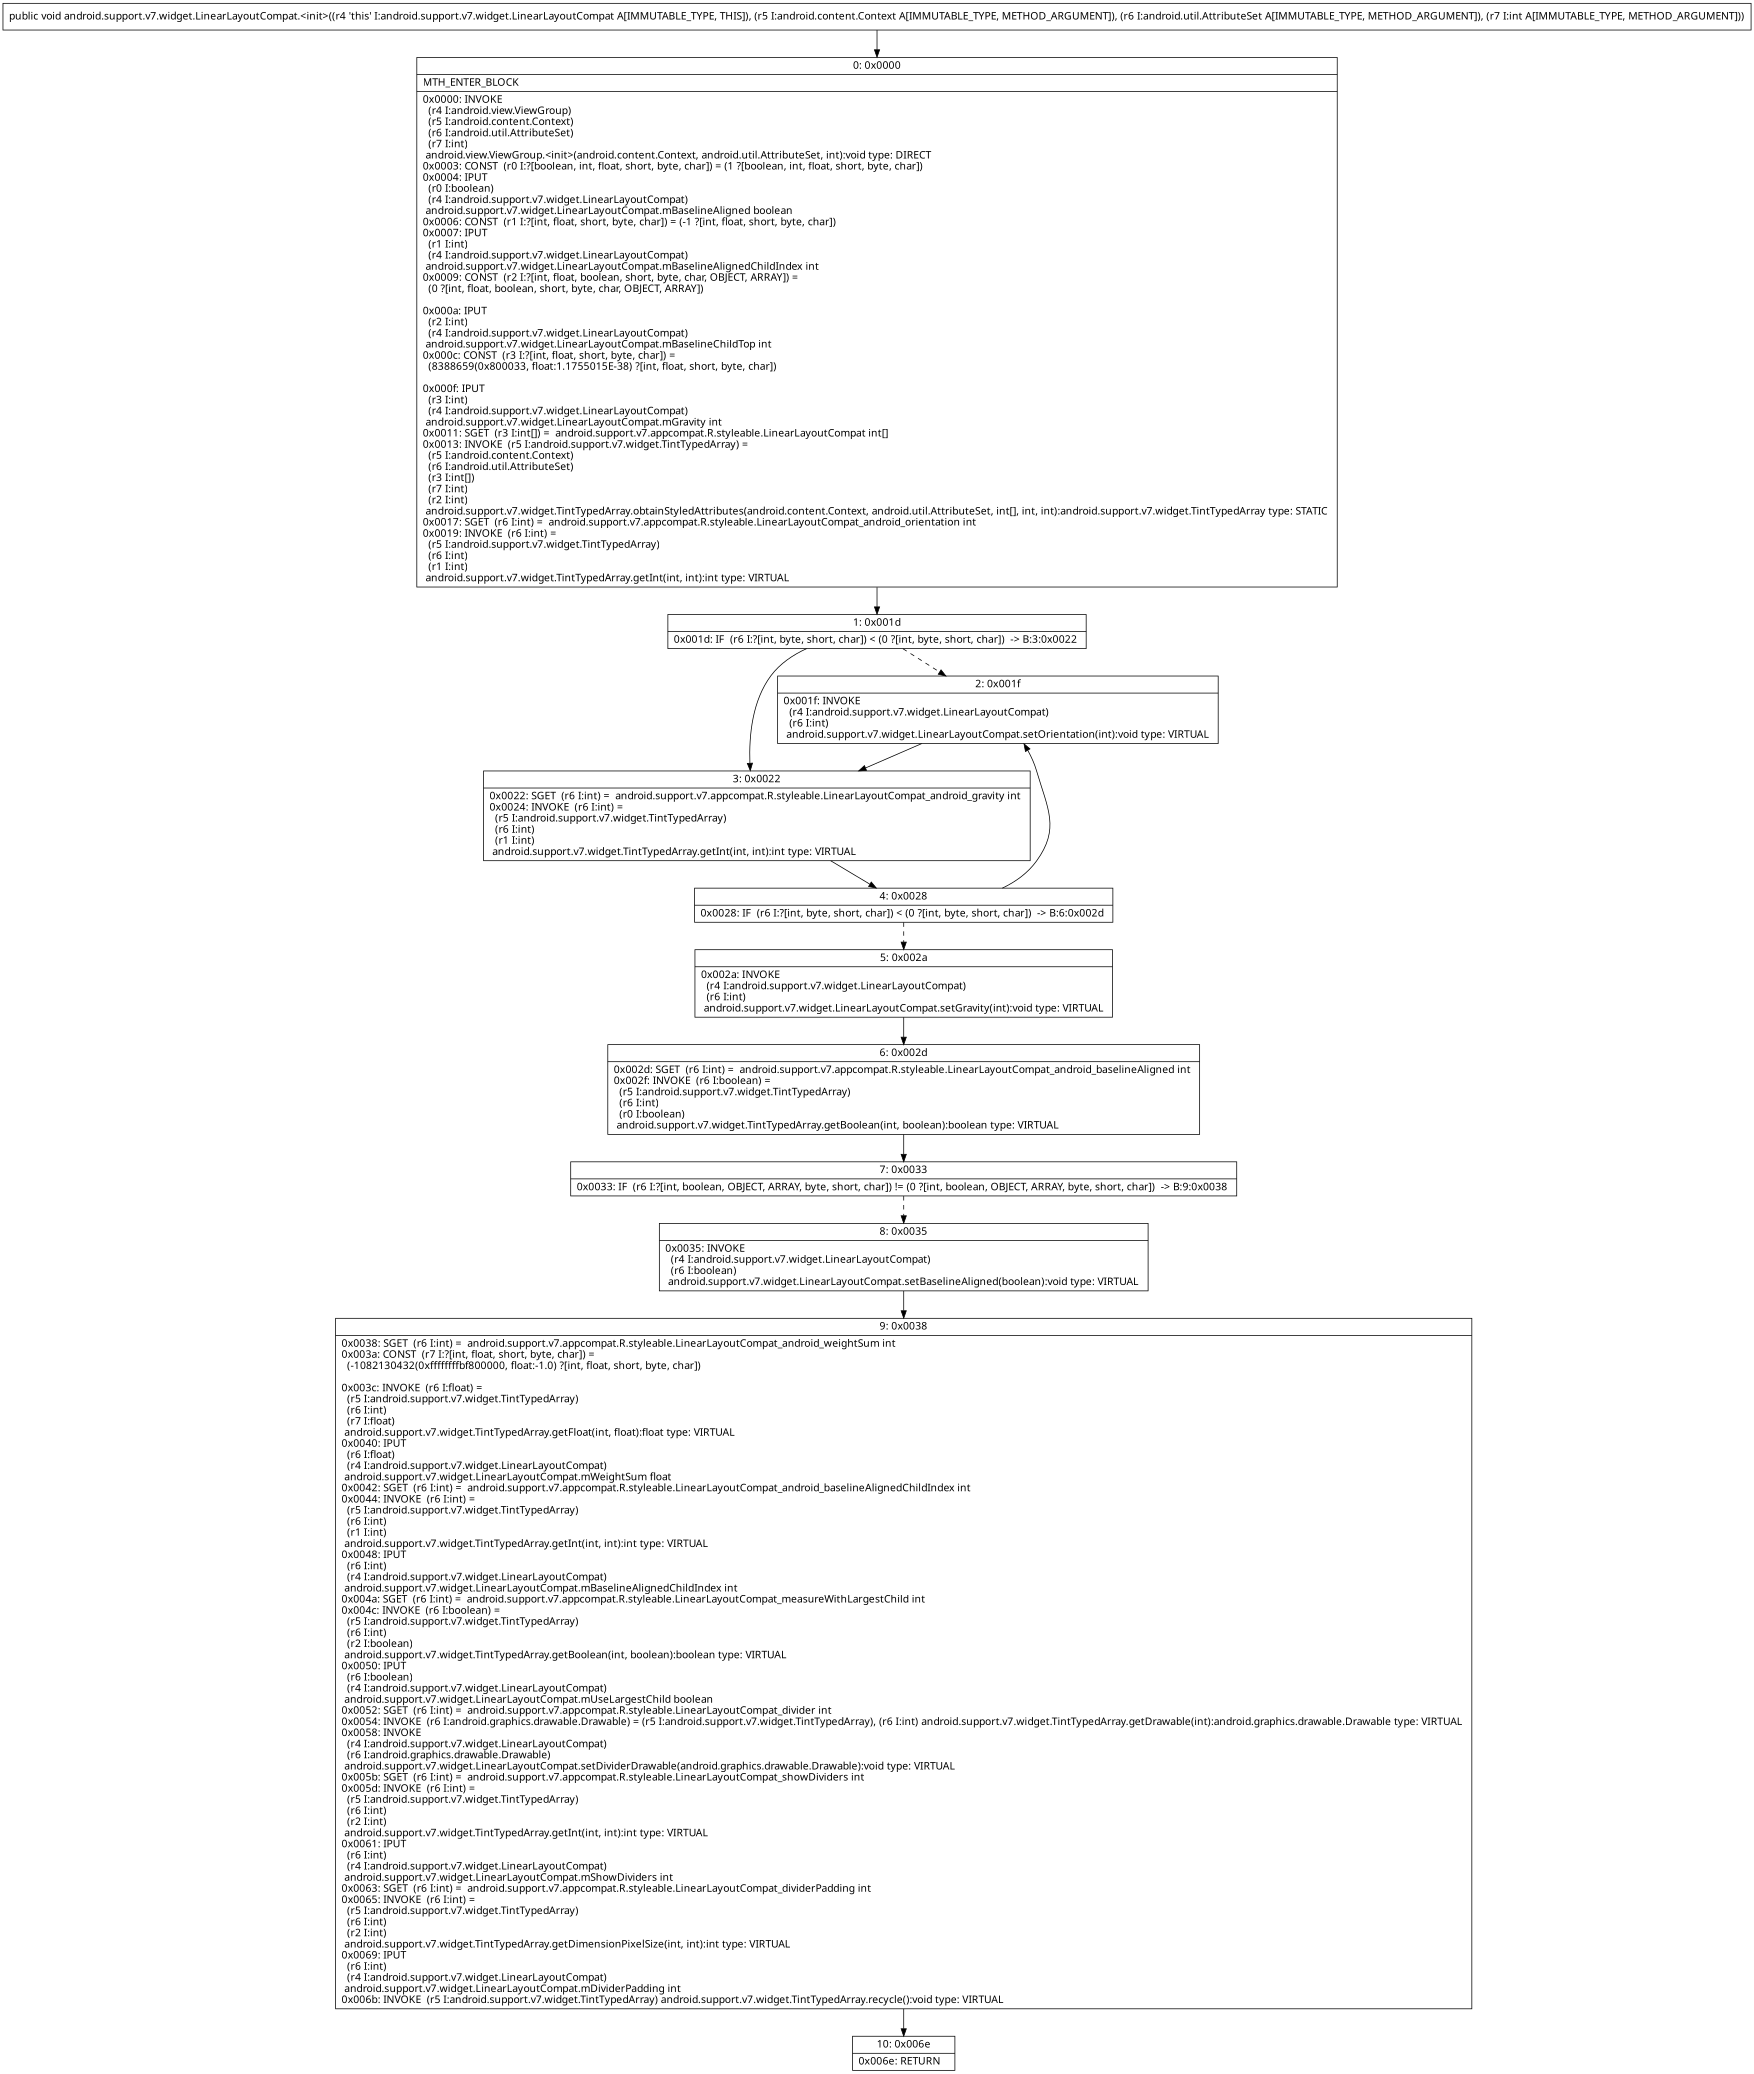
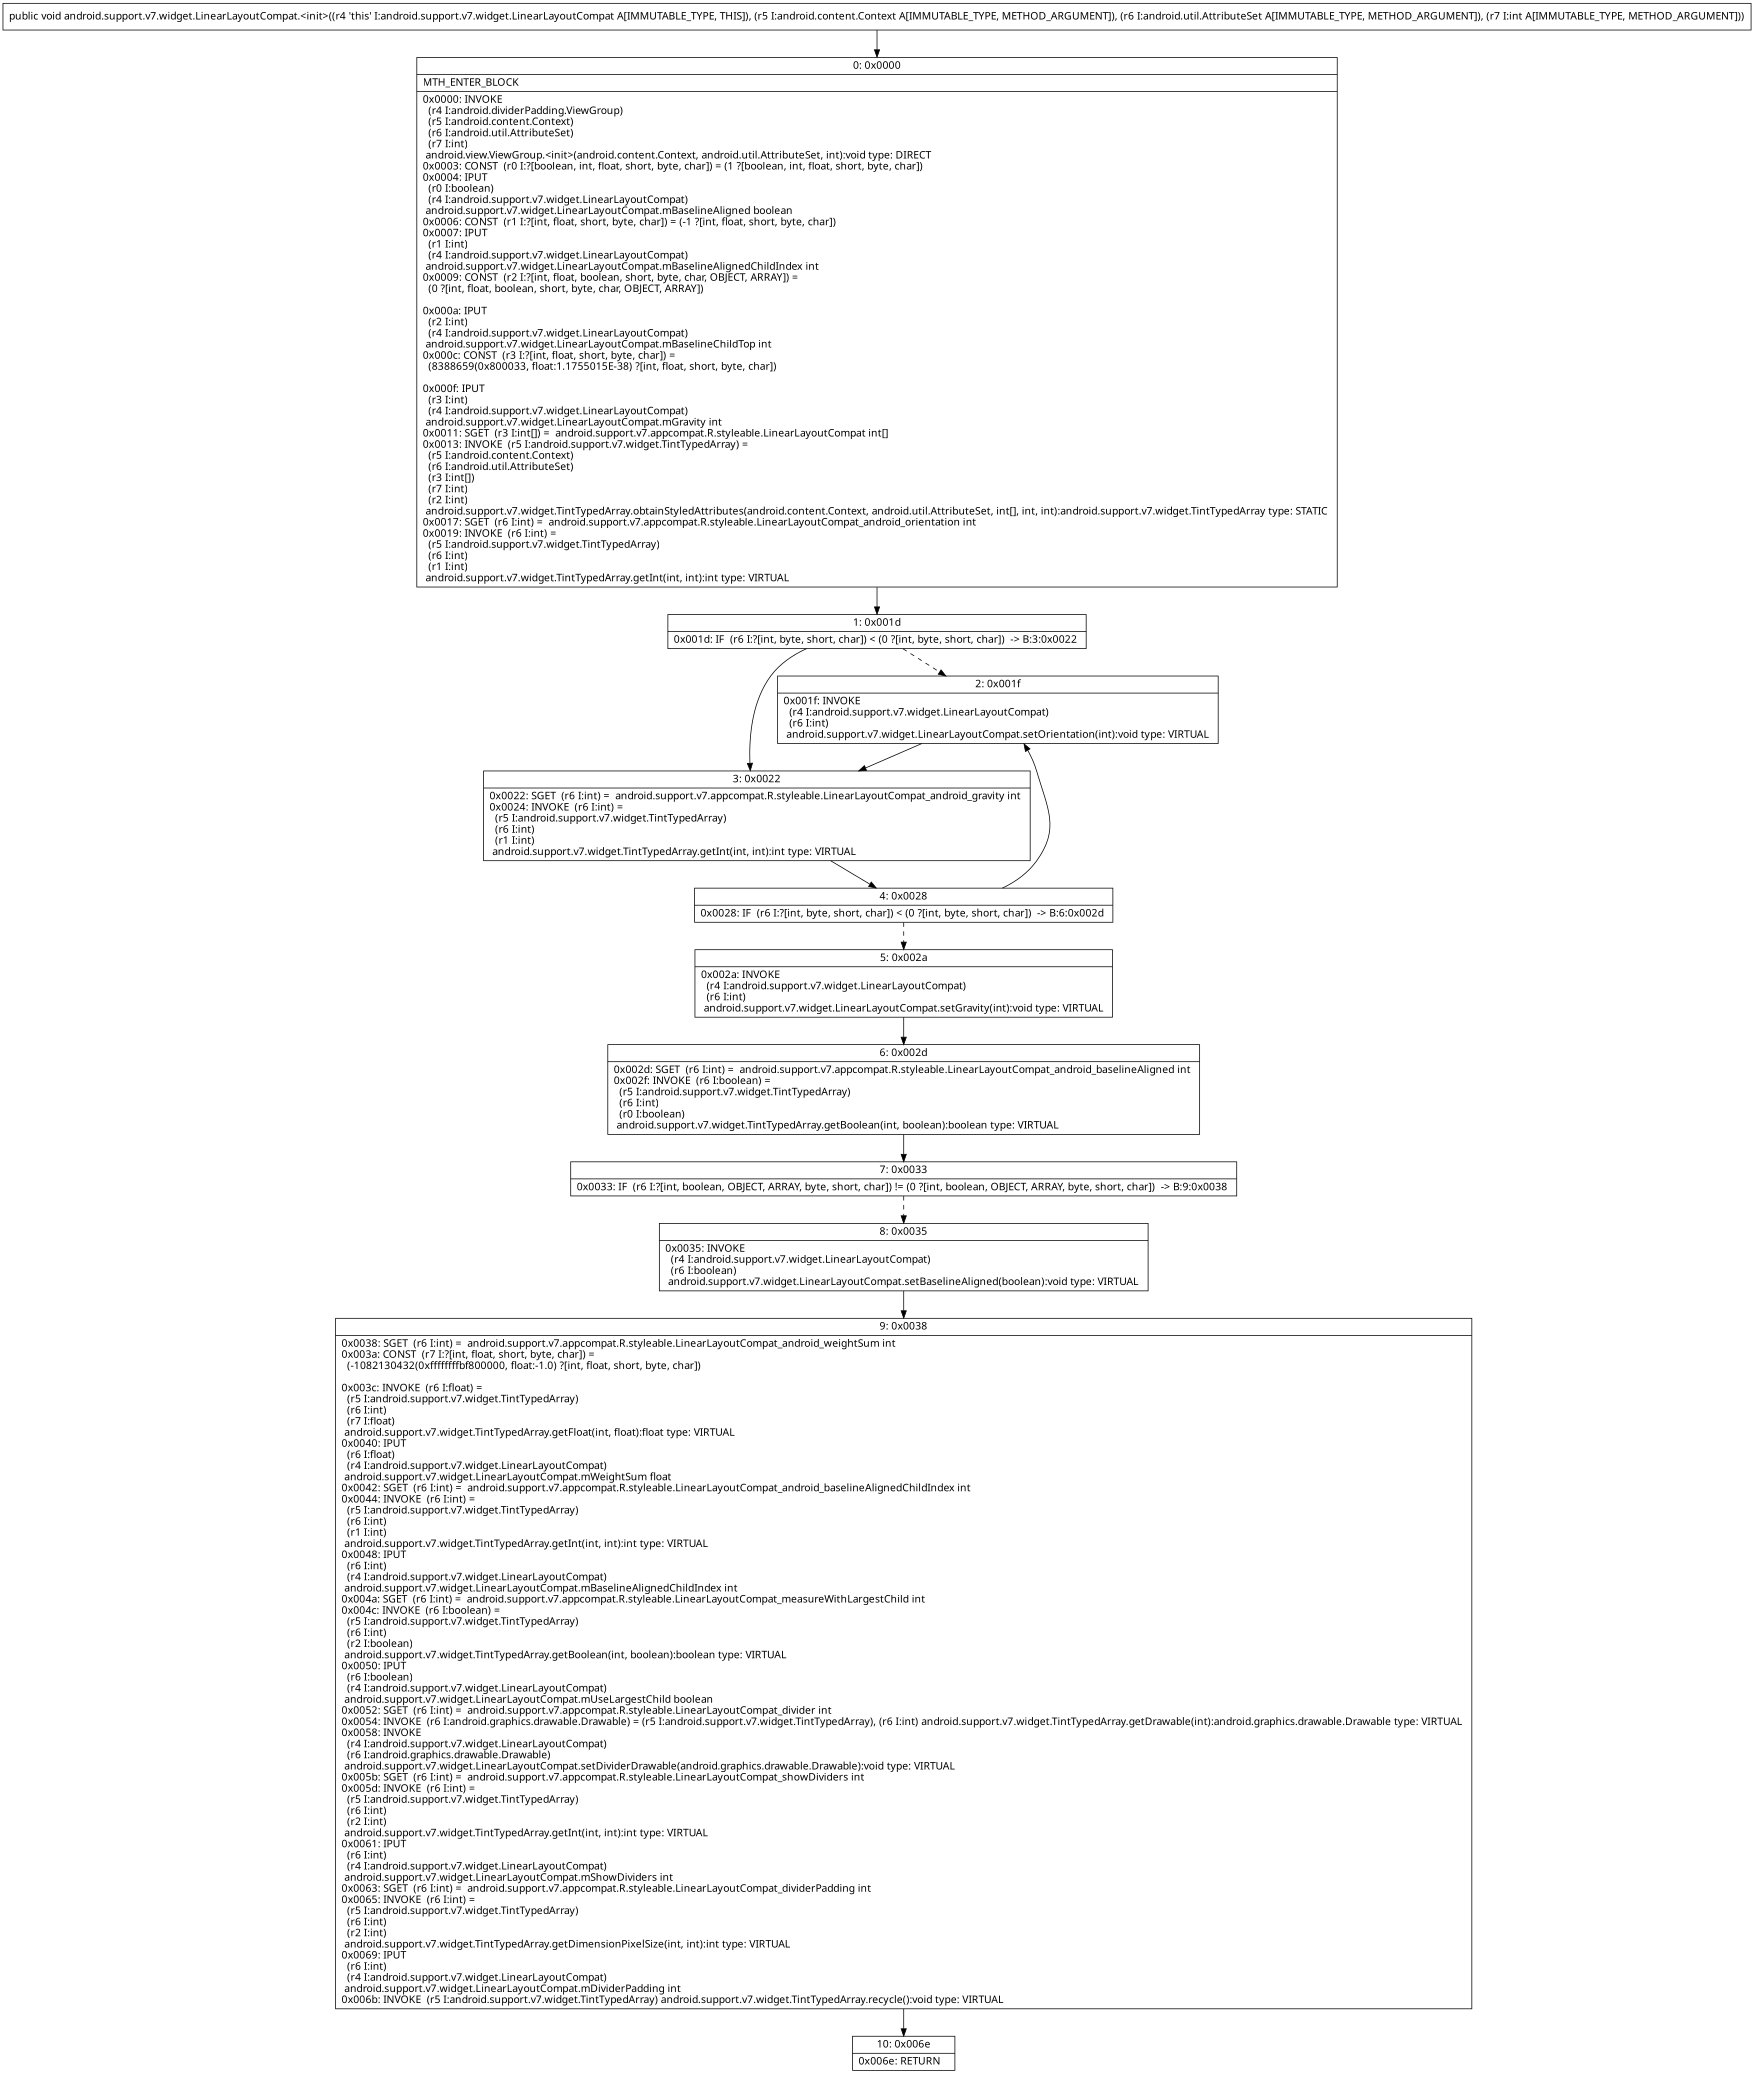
(497, 111) -> (523, 111)
